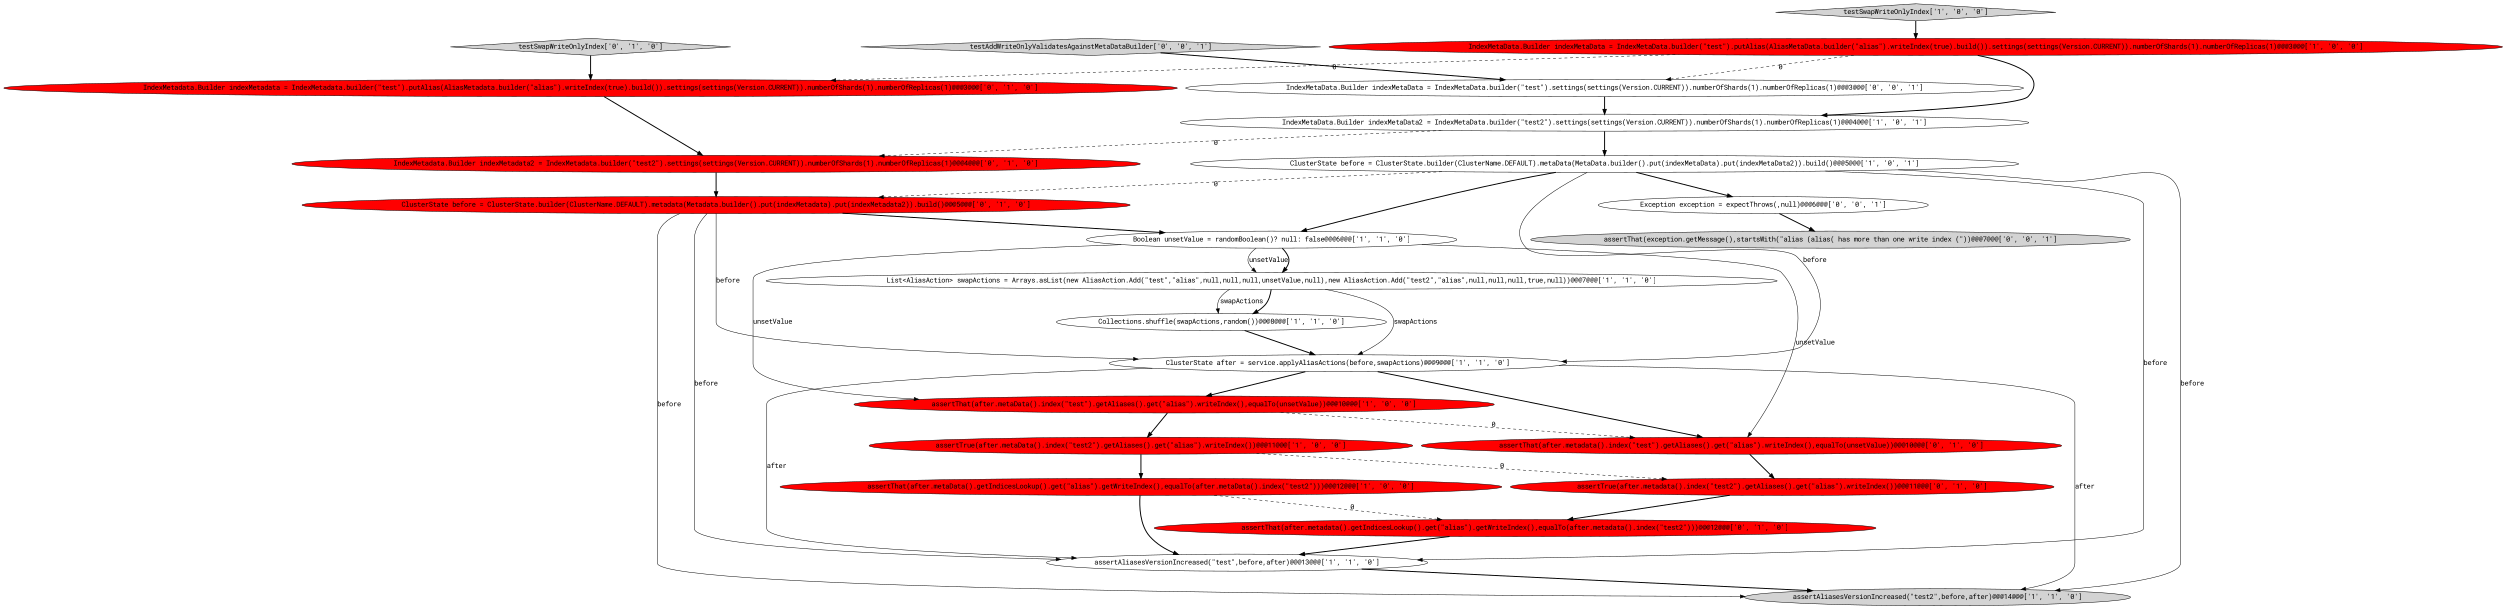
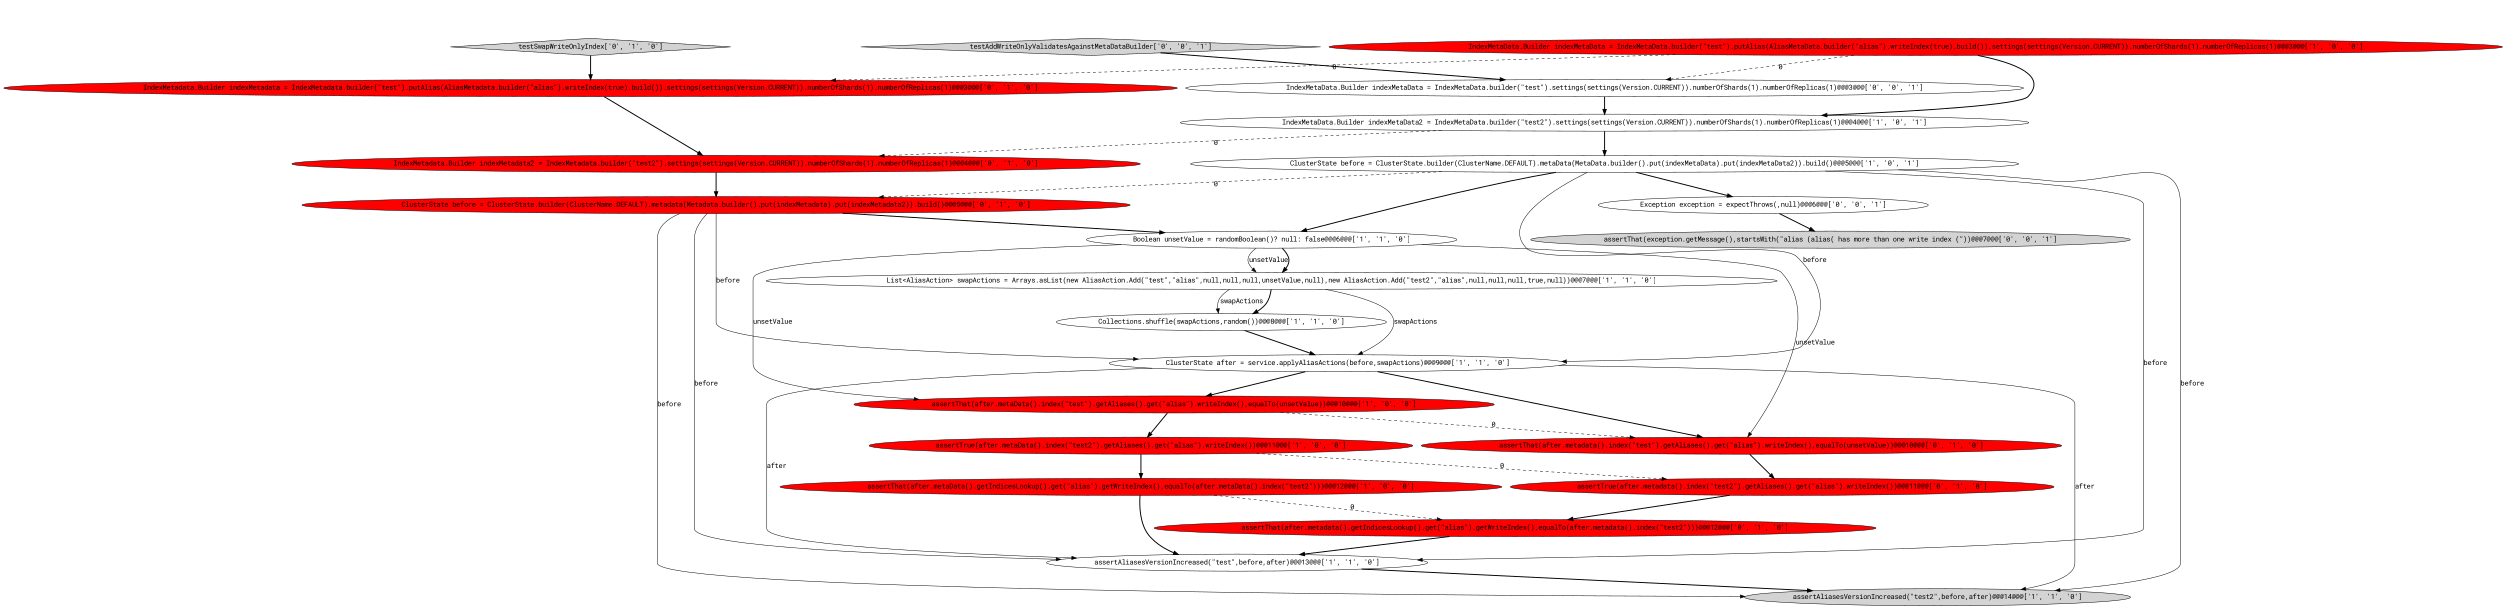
(1916, 12) -> none
